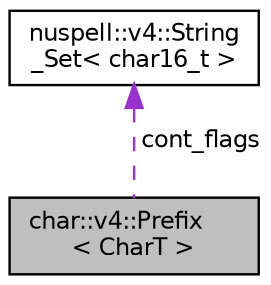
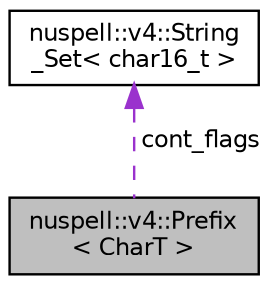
(134, 236) -> (134, 236)
